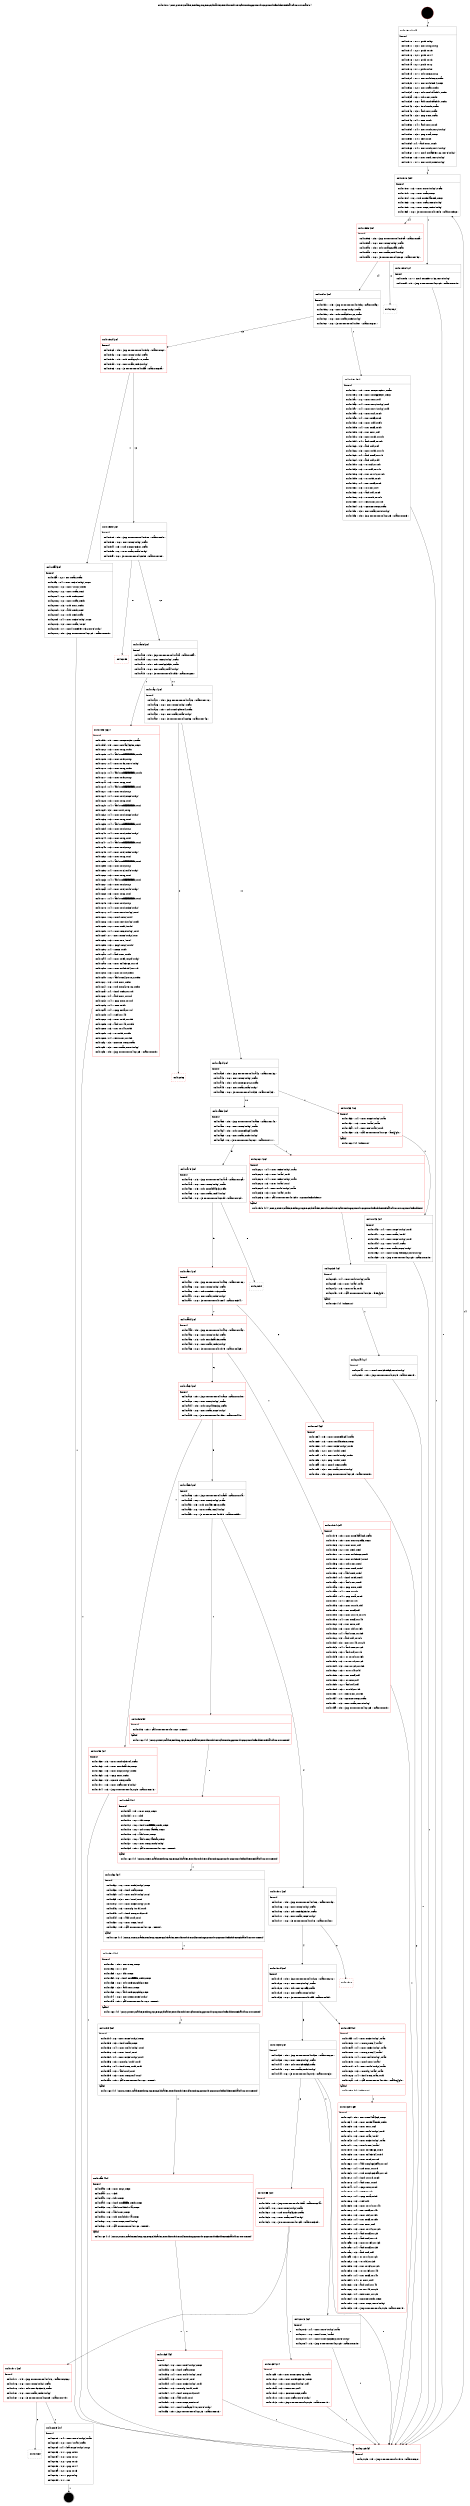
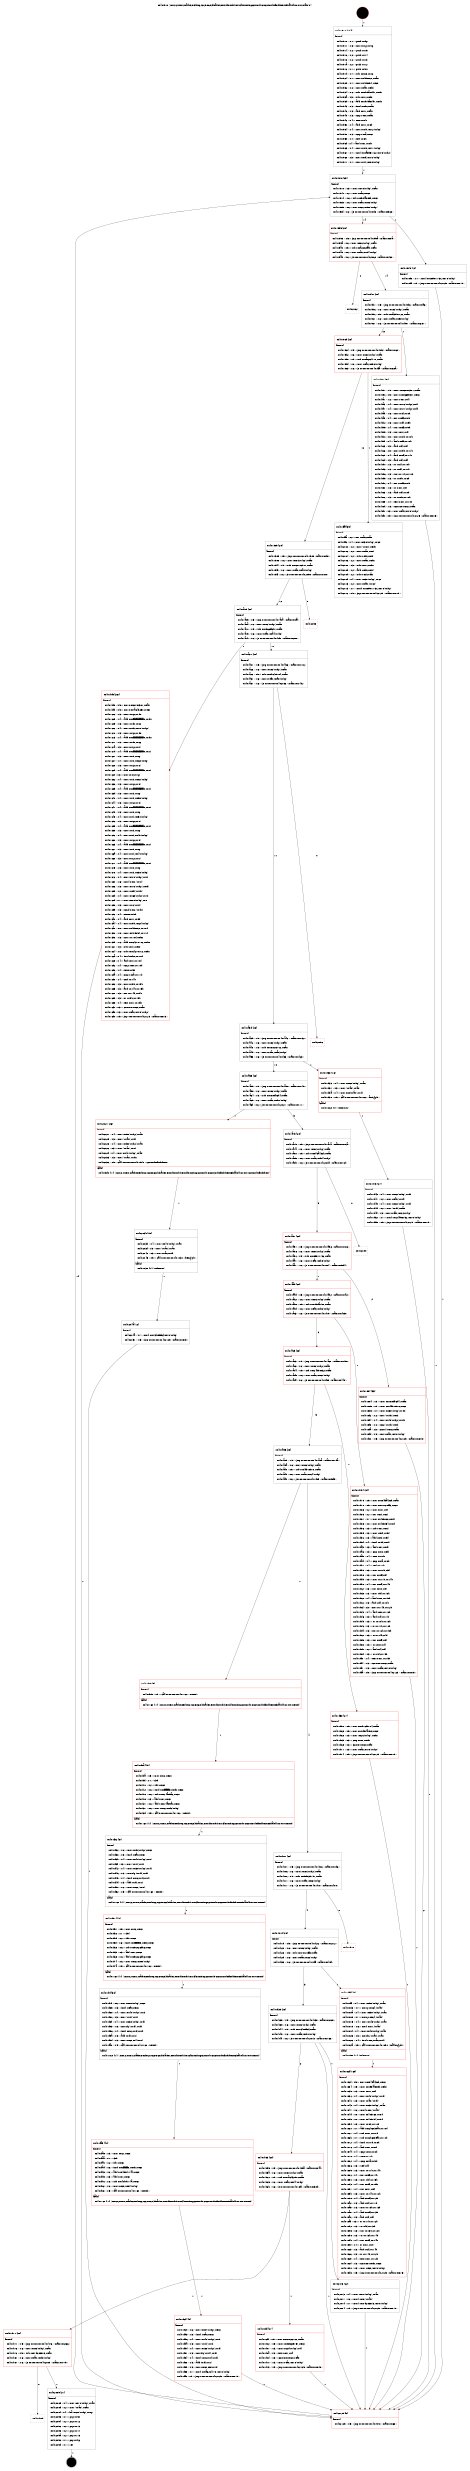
(76, 1666) -> none
